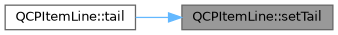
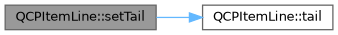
(152, 17) -> (173, 17)
